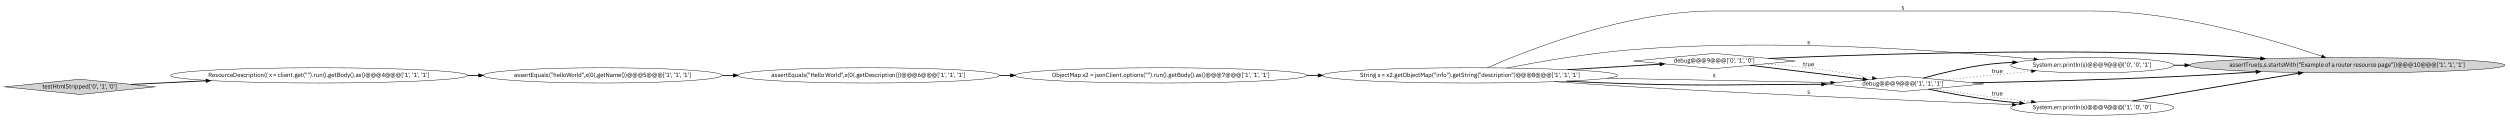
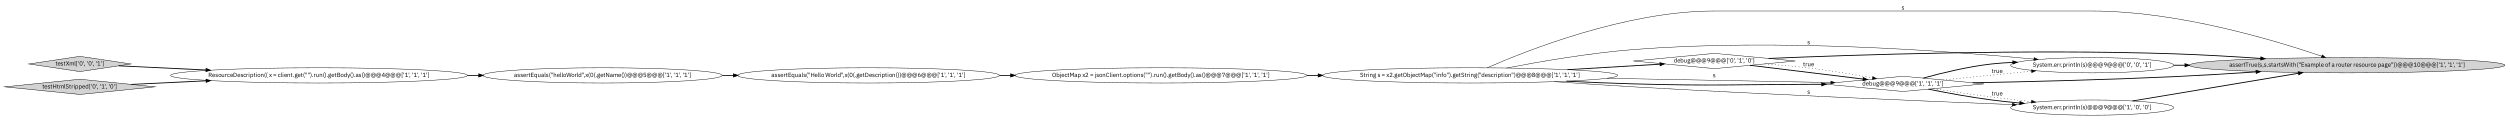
none -> (80, 64)
